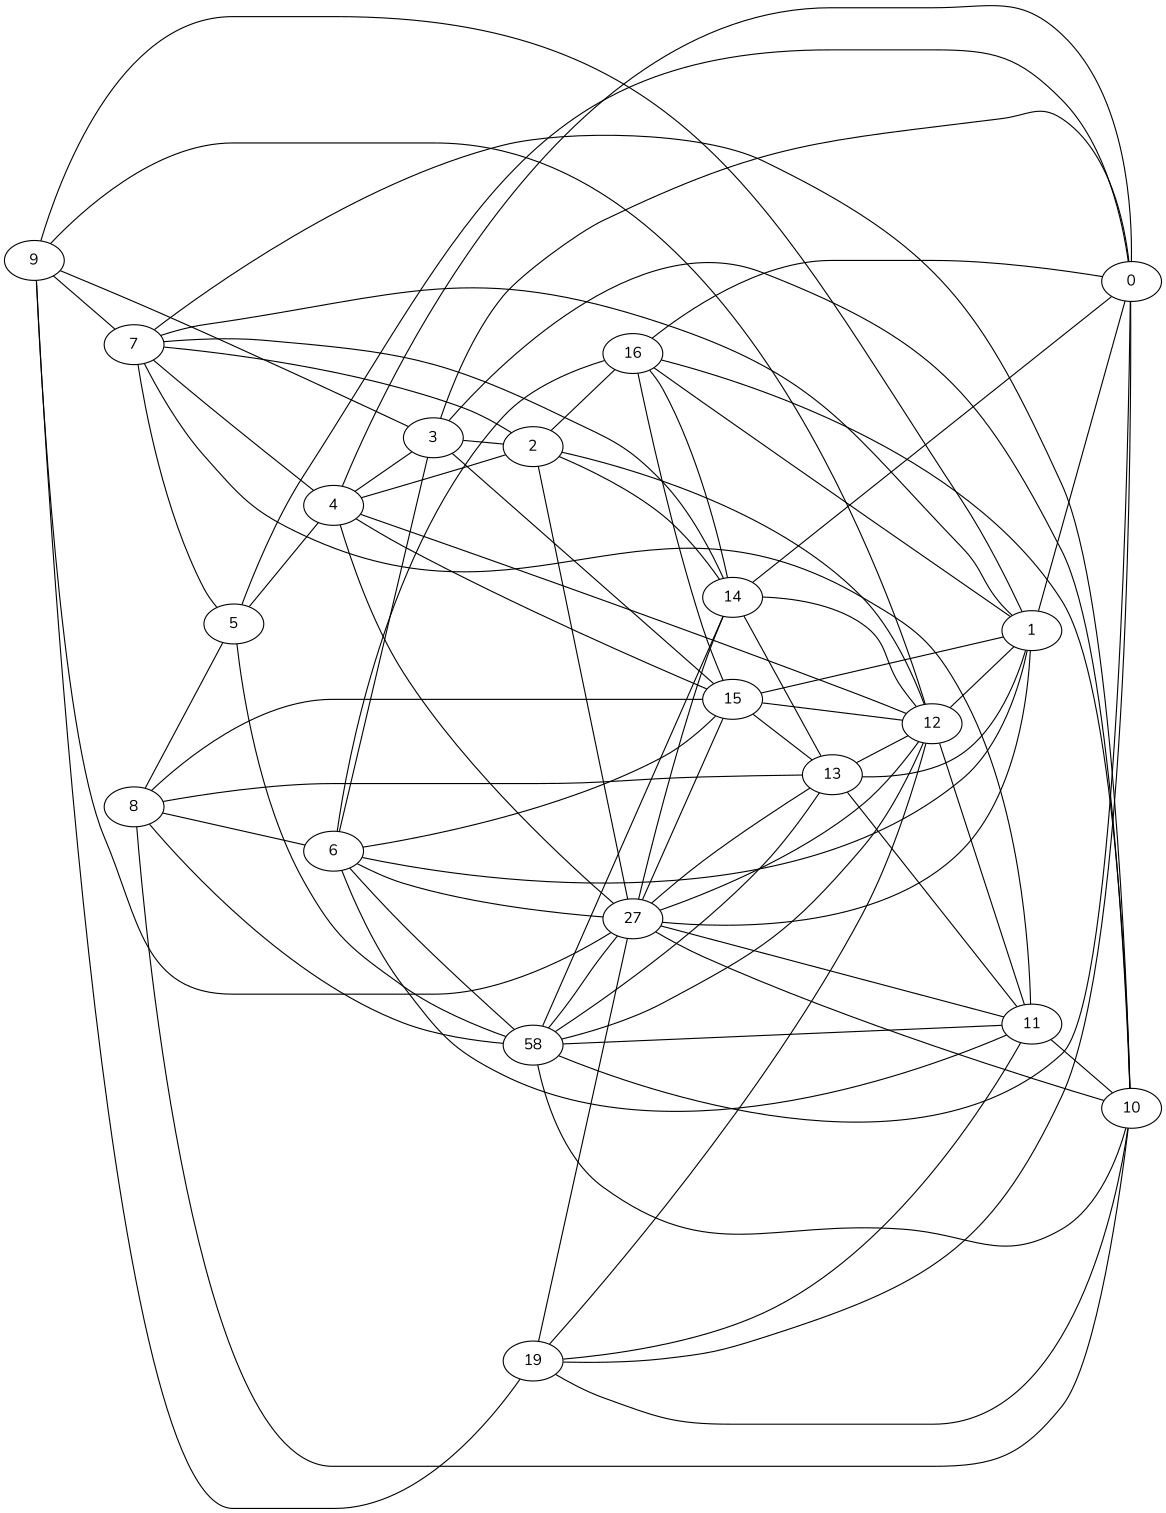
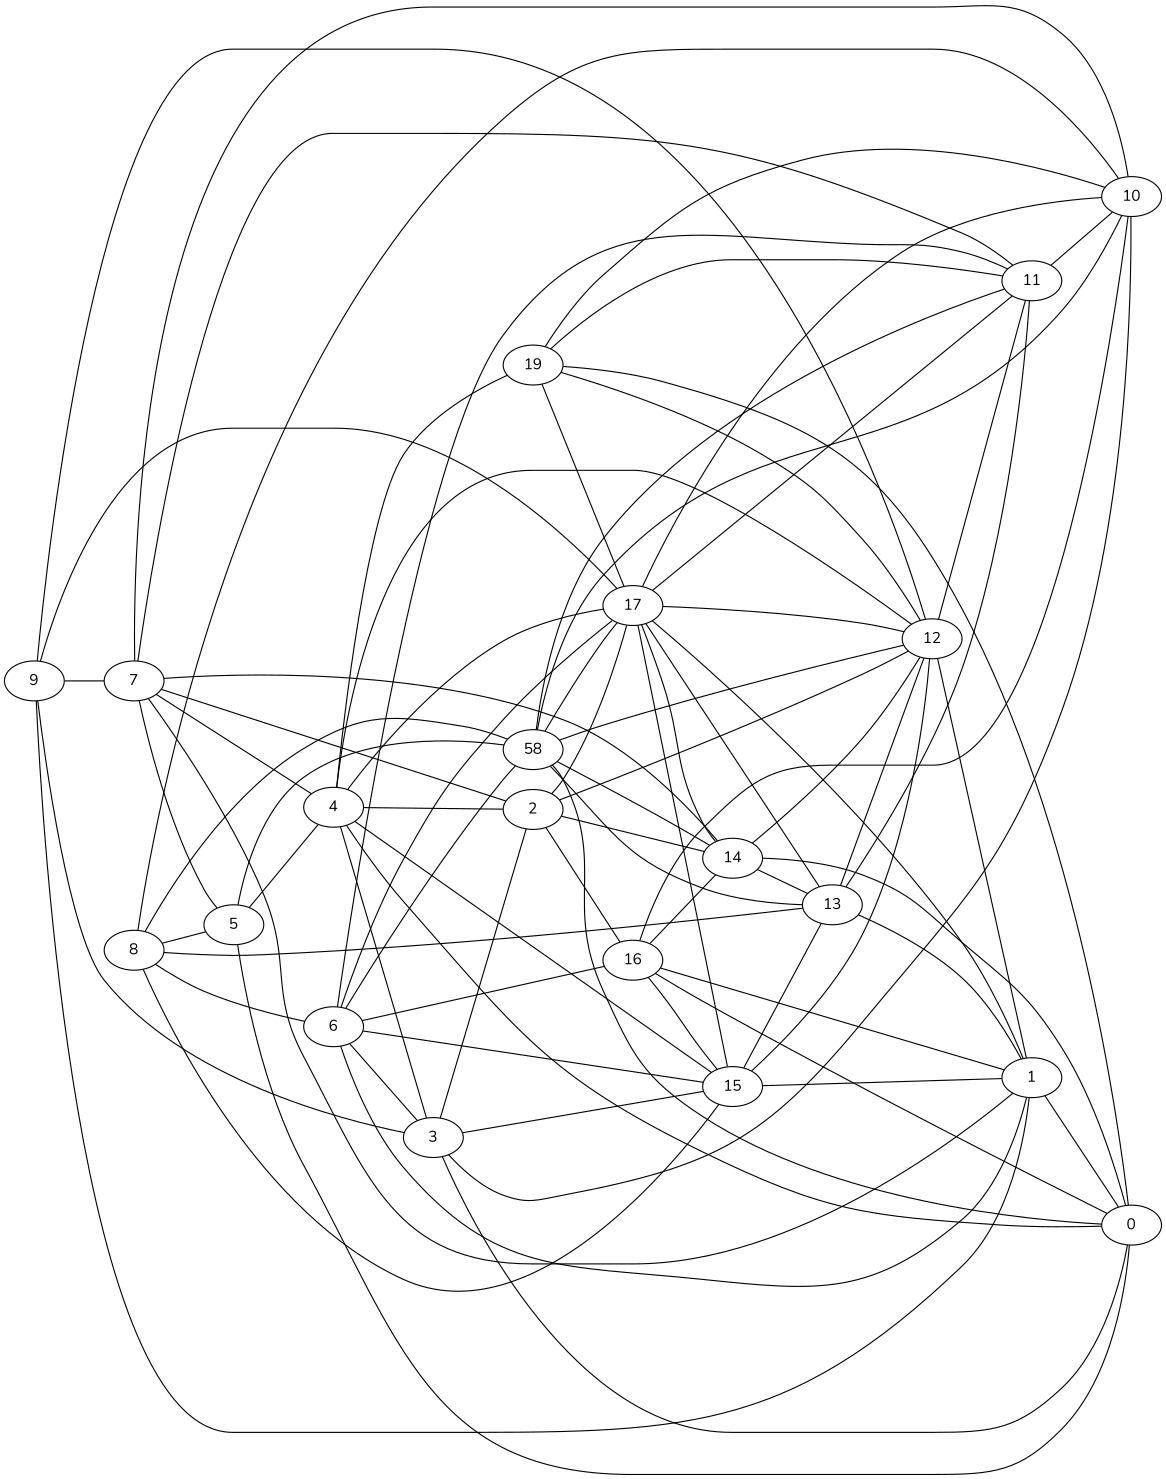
(633, 919) -> (633, 606)
(104, 1075) -> (371, 553)
